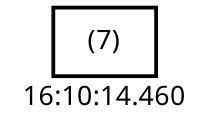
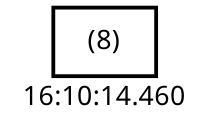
(105, 42) -> (105, 42)
